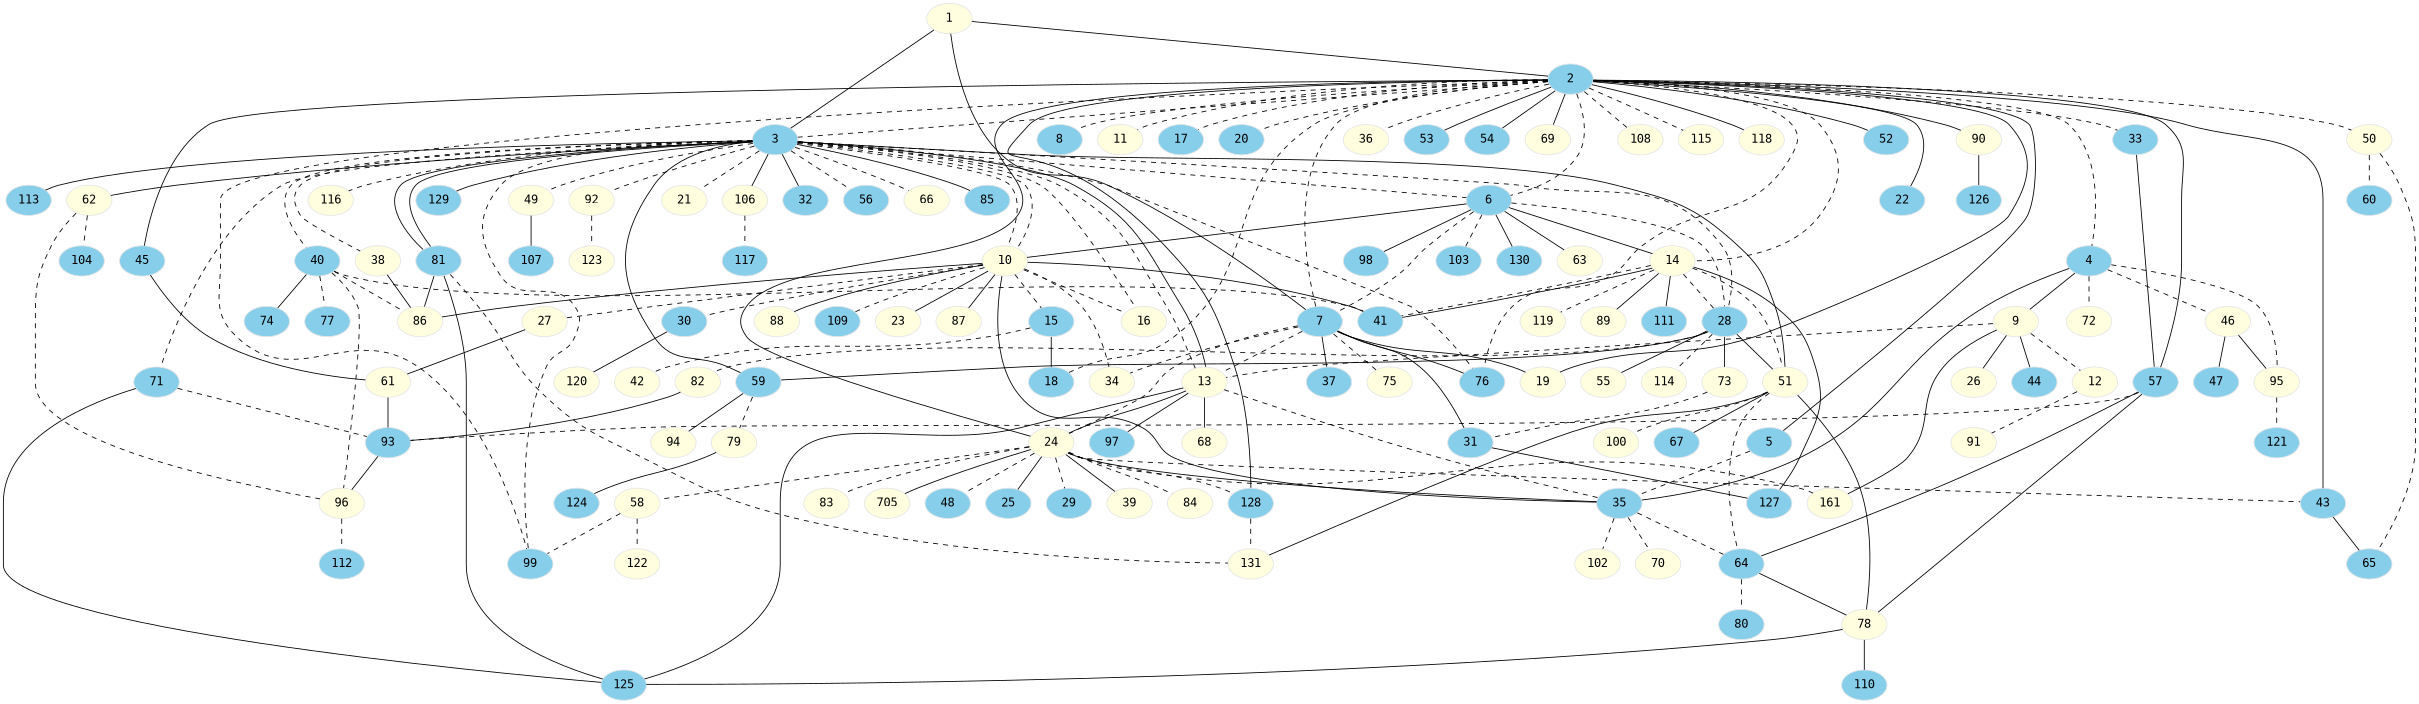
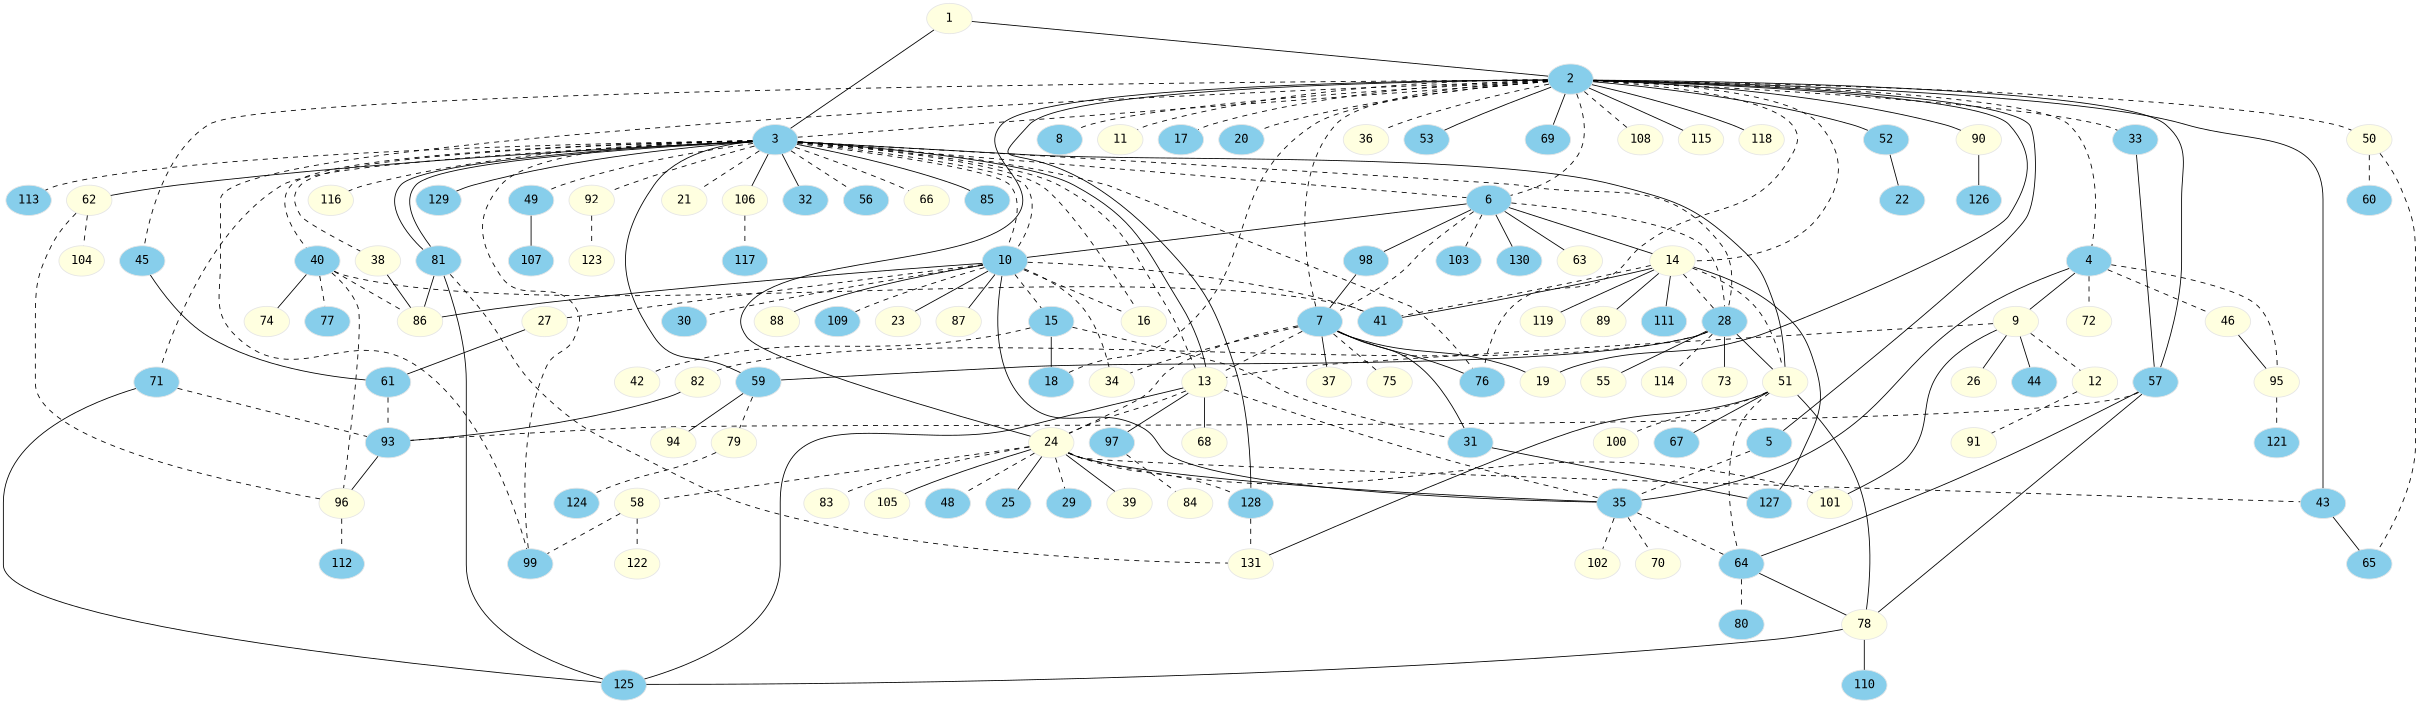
(807, 89) -> (807, 89)
(1789, 97) -> (1894, 170)
(1636, 109) -> (1636, 109)
(1487, 140) -> none
(1548, 140) -> (1548, 140)
(362, 153) -> (362, 153)
(531, 200) -> (531, 200)
(1156, 210) -> (1343, 291)
(82, 261) -> (82, 261)
(1005, 261) -> (1005, 261)
(1206, 277) -> (1206, 277)
(1607, 291) -> (1607, 291)
(267, 322) -> (267, 322)
(388, 382) -> (388, 382)
(577, 382) -> none
(1329, 382) -> (1329, 382)
(2216, 382) -> none
(1649, 410) -> (1262, 379)
(1127, 412) -> (1127, 412)
(388, 413) -> (388, 413)
(655, 473) -> (655, 473)
(1126, 475) -> (1160, 479)
(887, 503) -> (887, 503)
(1830, 503) -> (1830, 503)
